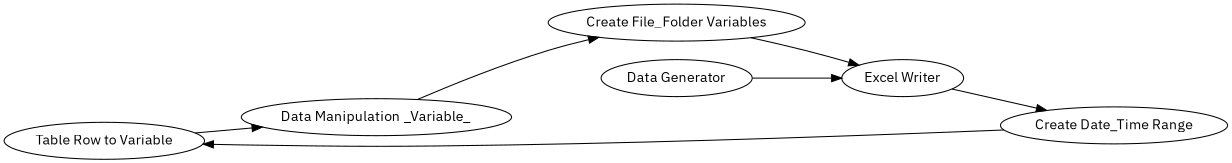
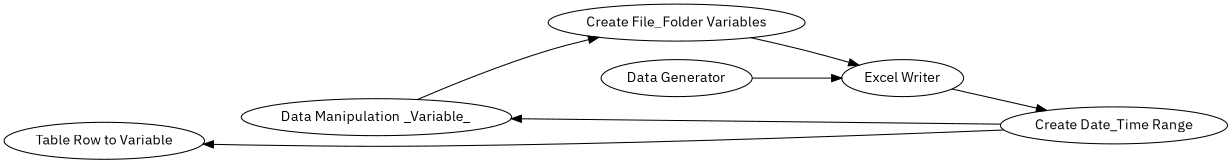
(224, 130) -> (761, 121)
